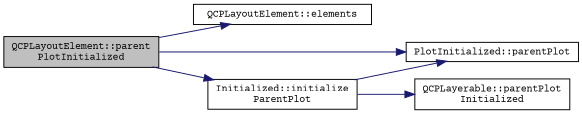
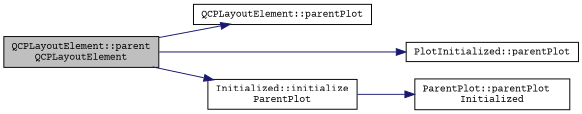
(282, 14) -> (282, 14)
(81, 52) -> (81, 52)
(396, 71) -> none
(492, 94) -> (492, 94)
